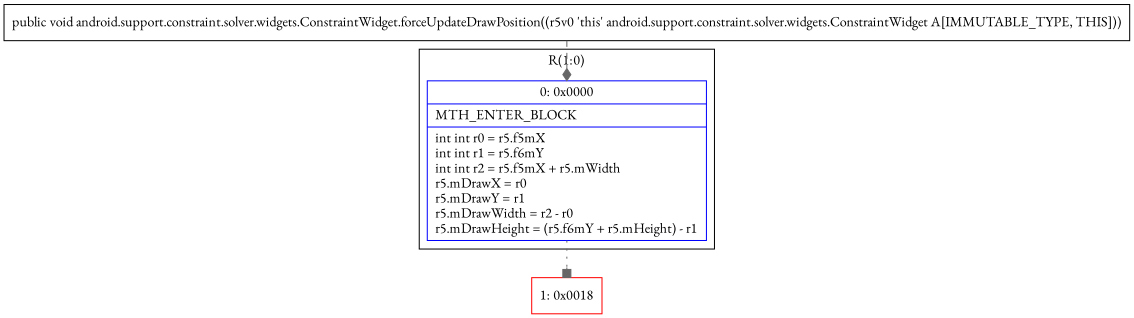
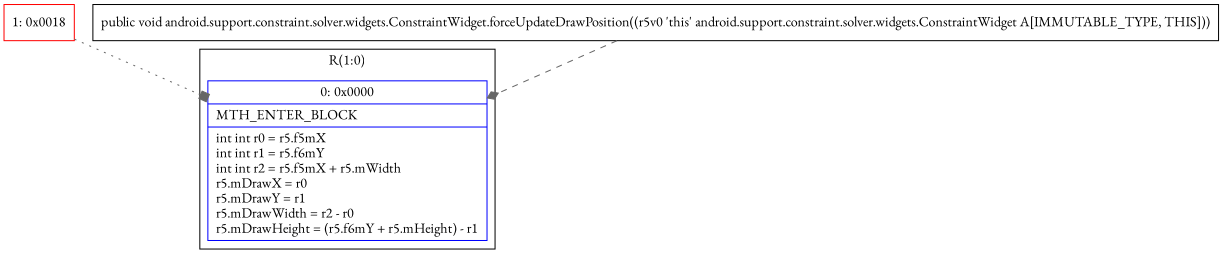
(567, 255) -> (137, 67)
